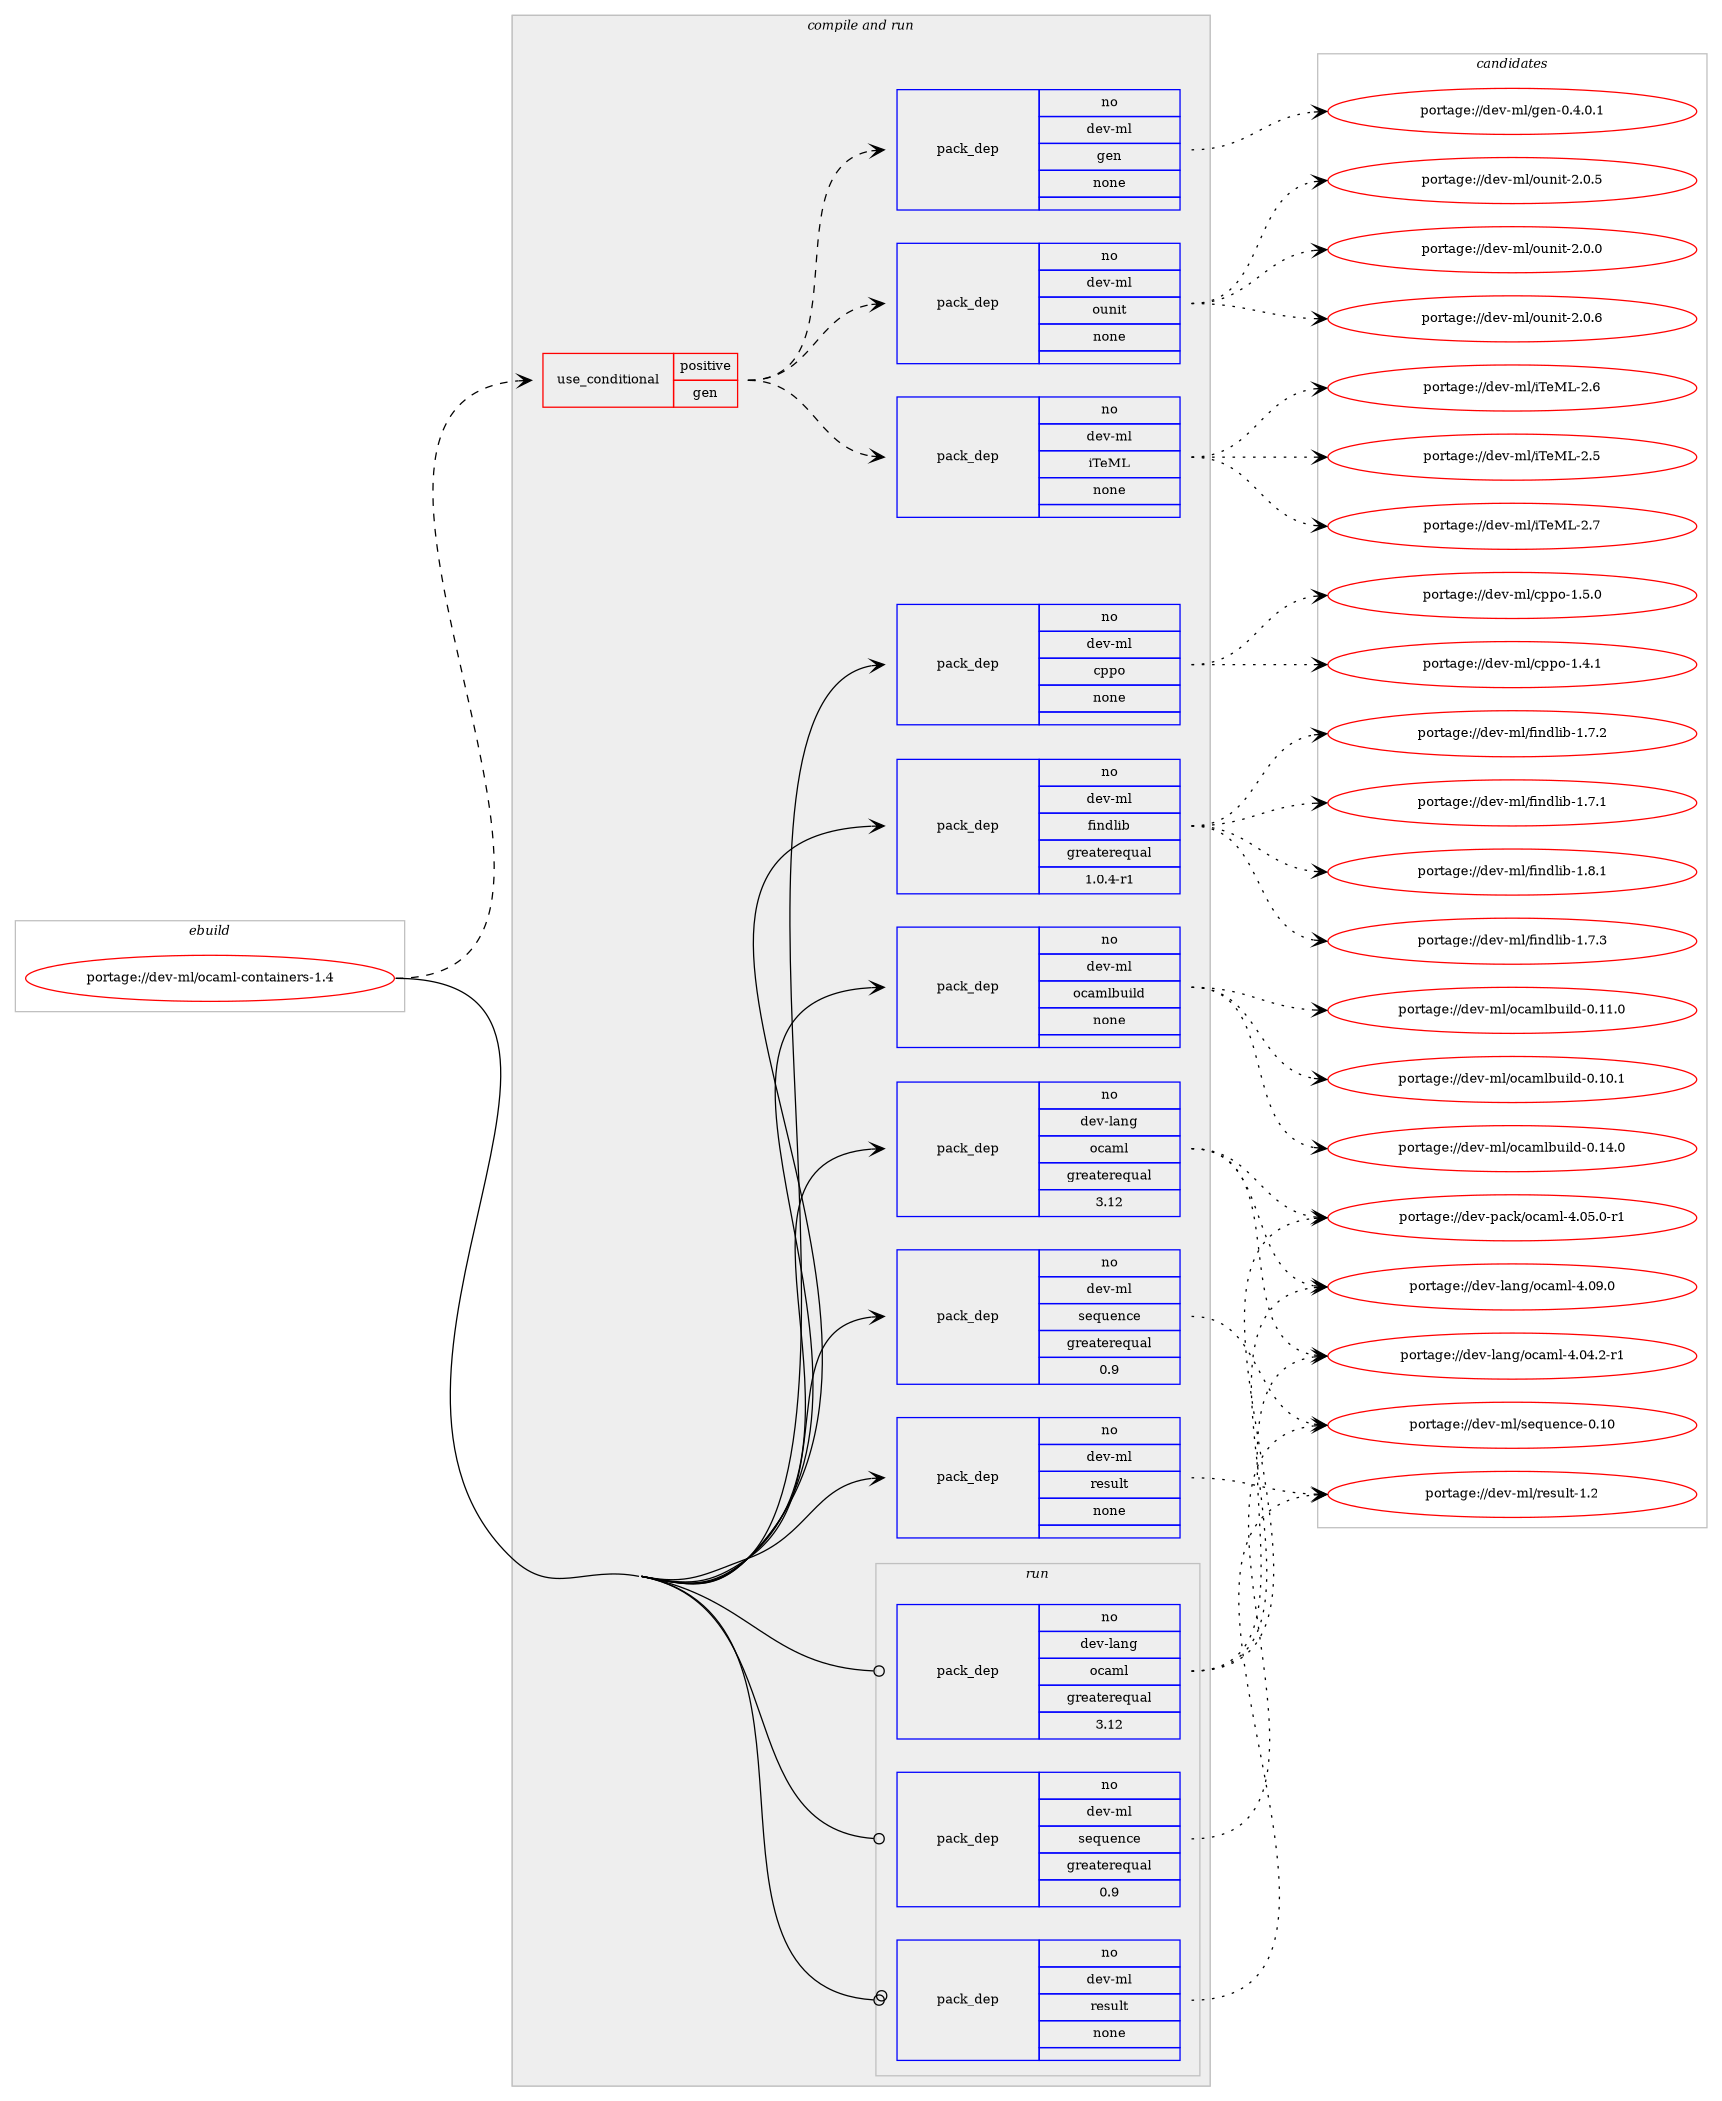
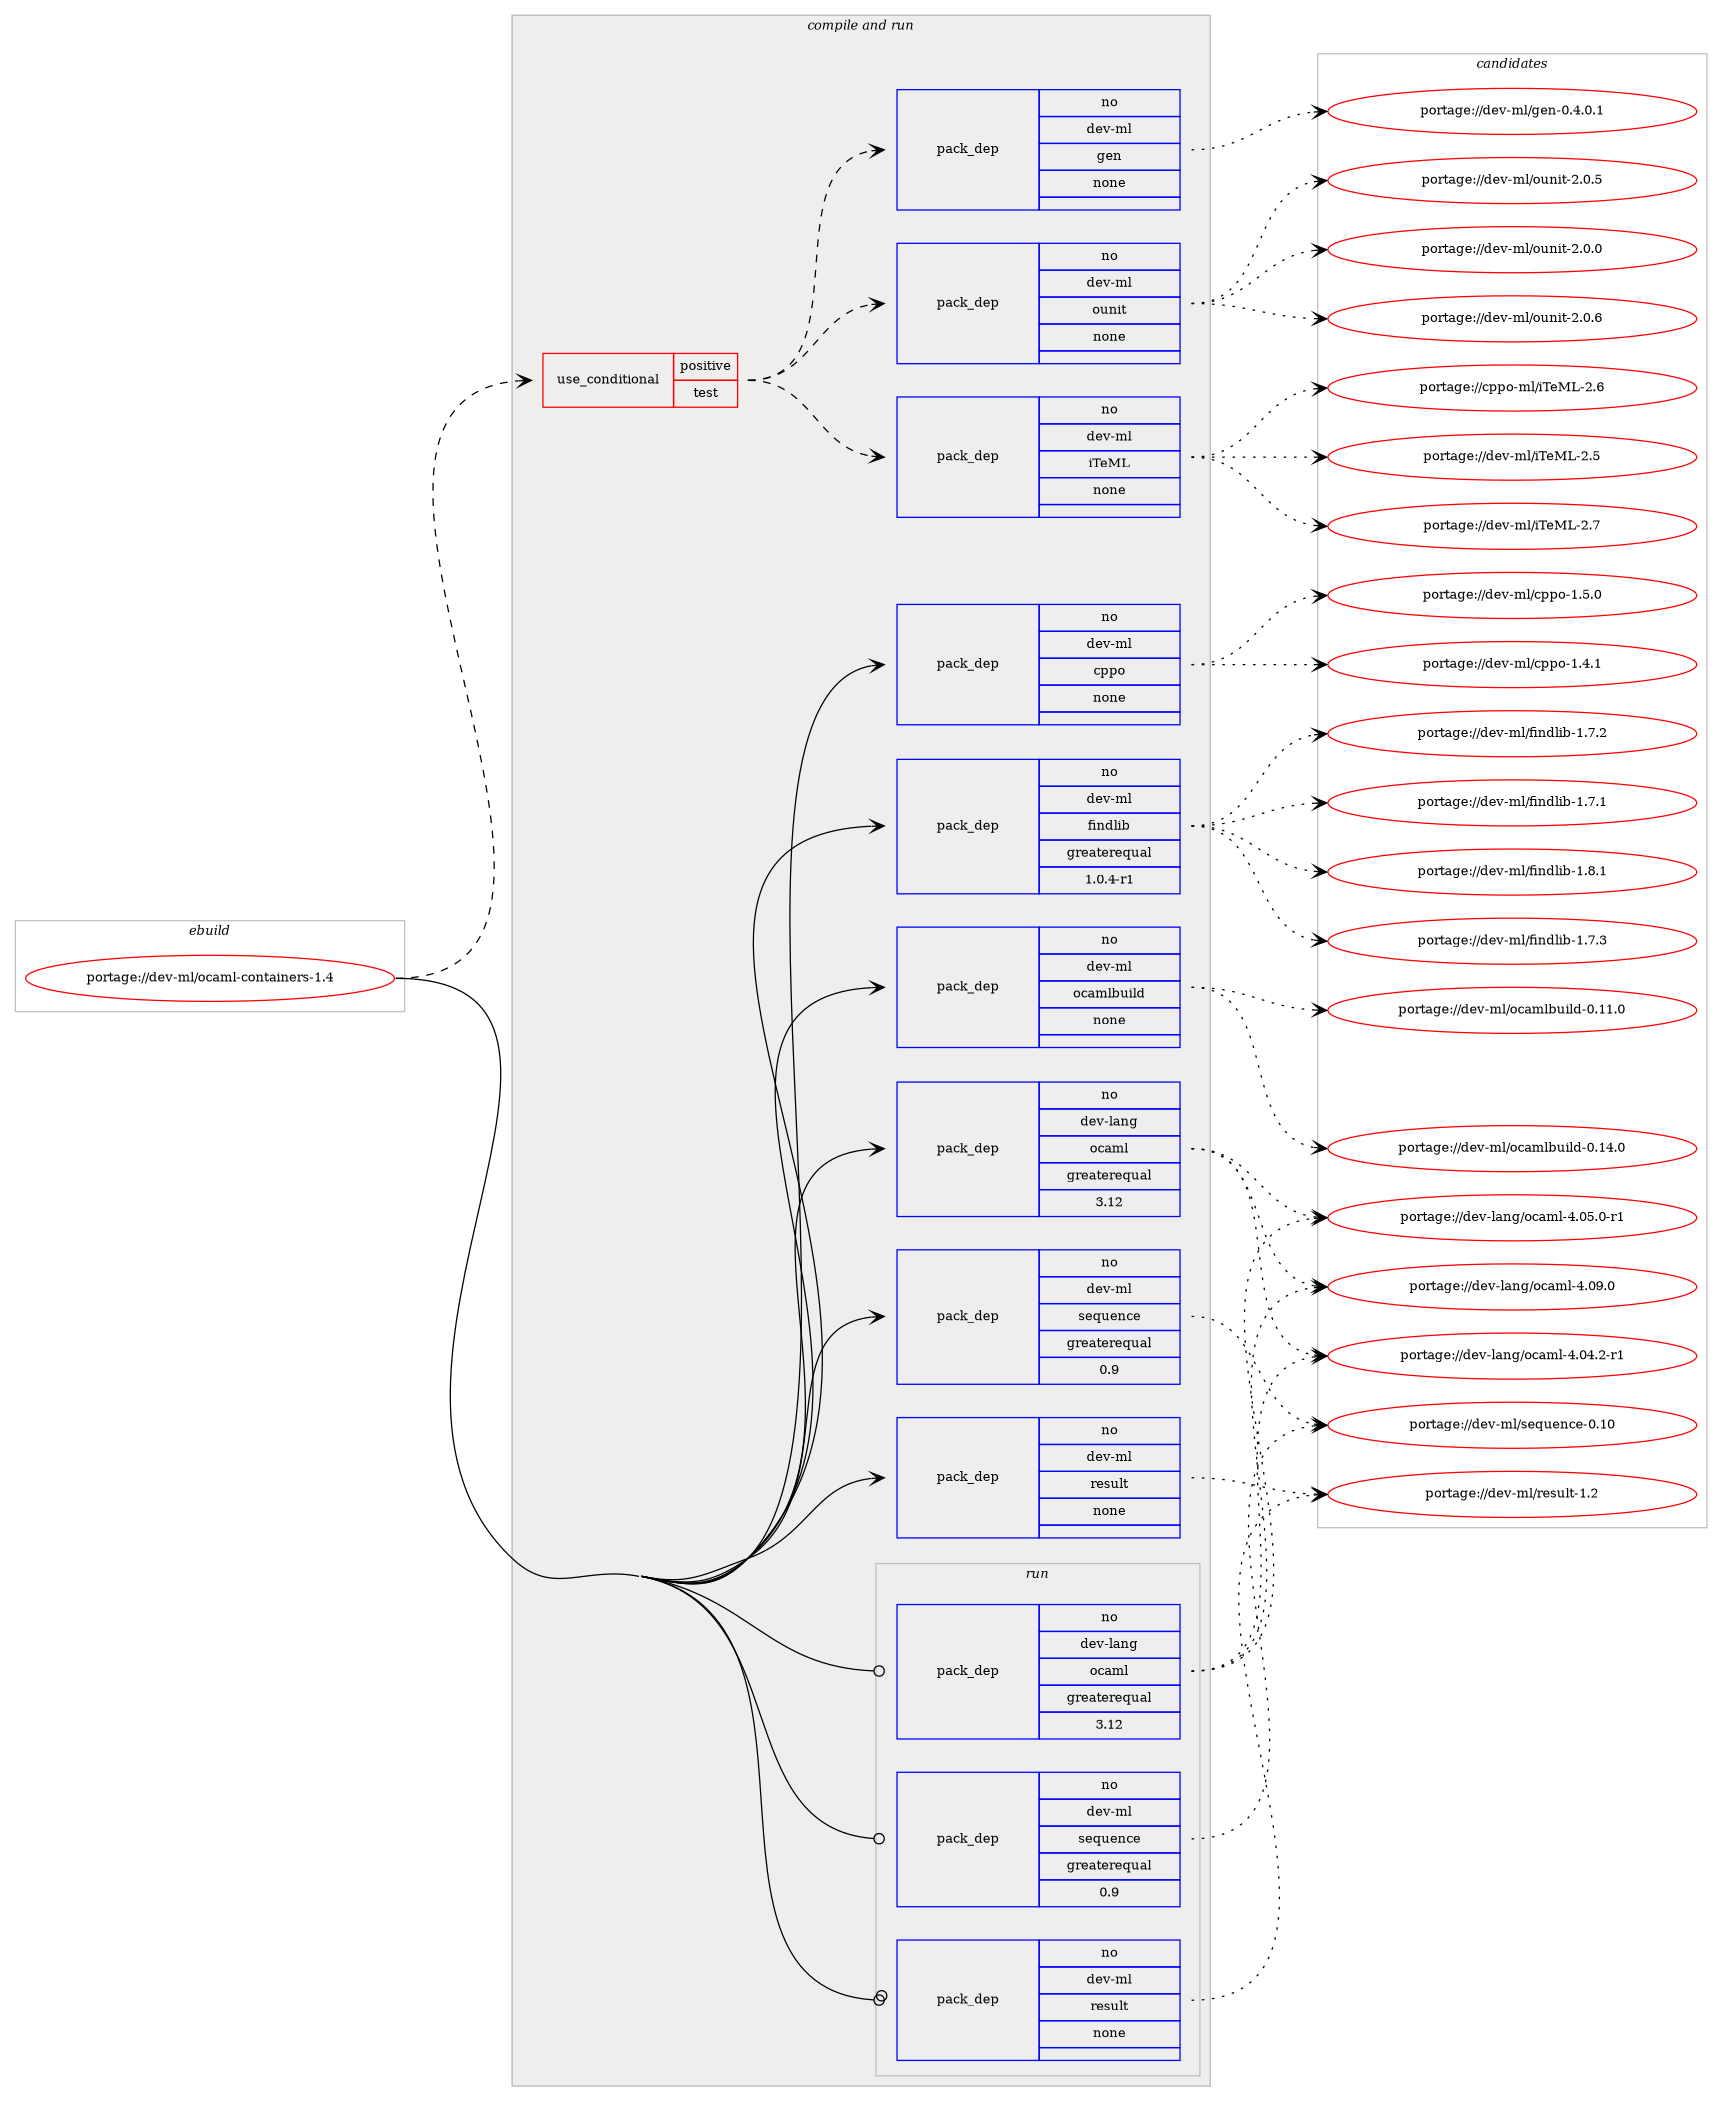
(1512, 388) -> (1512, 388)
(706, 393) -> (706, 393)
(1512, 1080) -> none
(1512, 1218) -> (1512, 1218)
